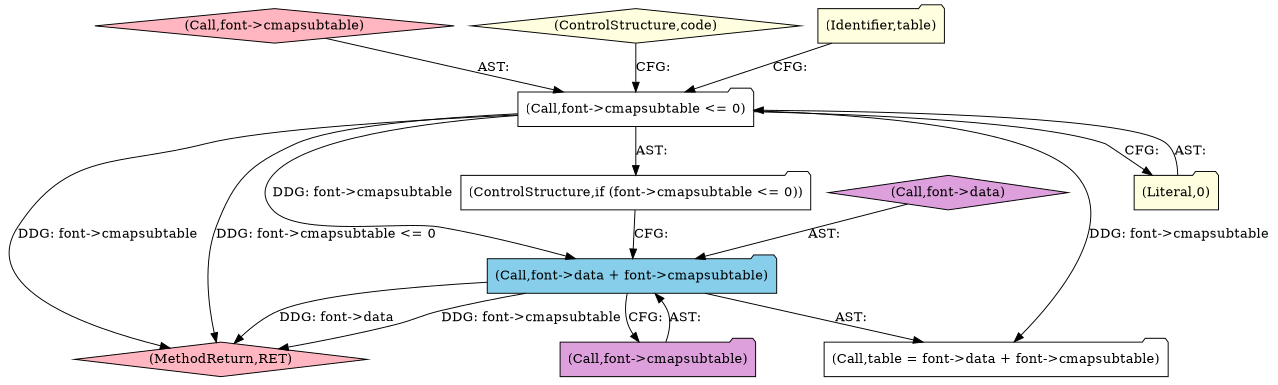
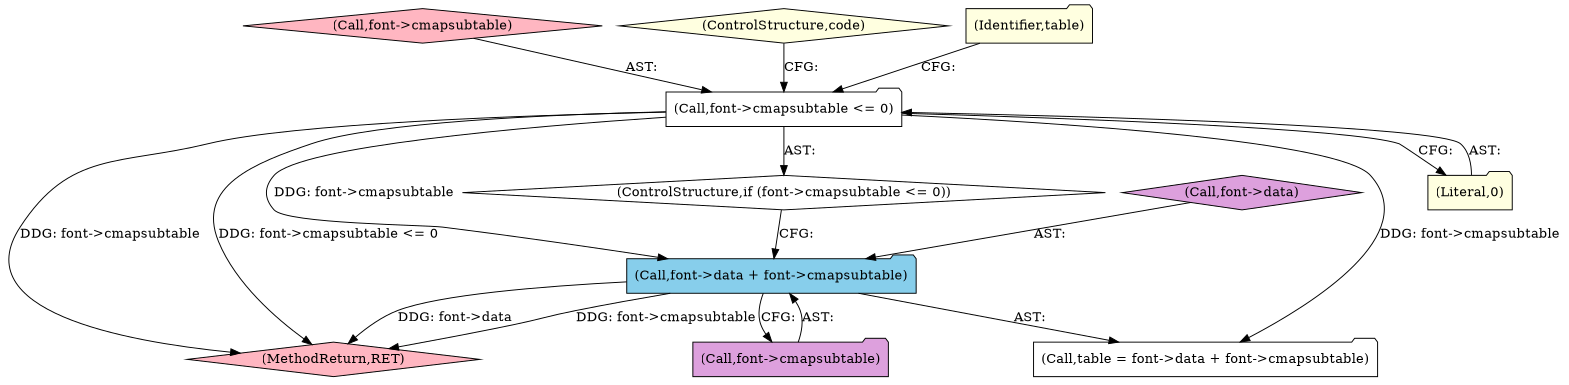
(636, 193) -> (784, 193)
